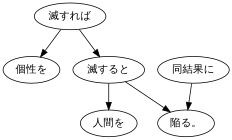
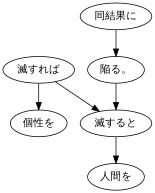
(145, 95) -> (116, 93)
